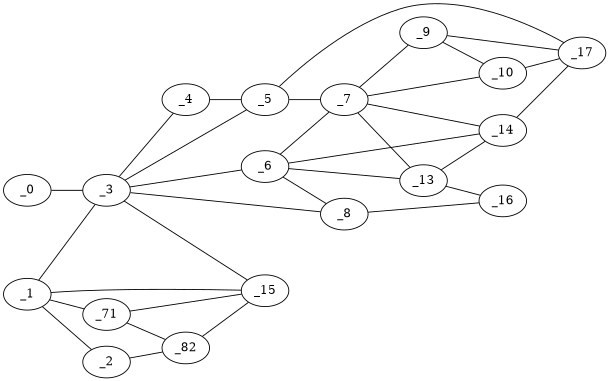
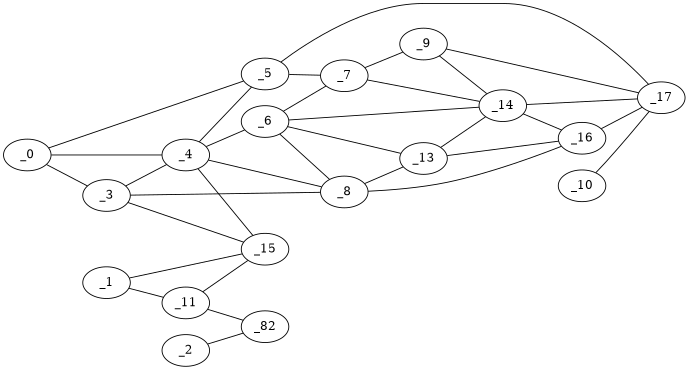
(463, 53) -> (463, 75)
(424, 86) -> none
none -> (622, 118)
none -> (542, 122)
(384, 140) -> (384, 175)
(186, 145) -> (146, 114)
none -> (107, 155)
none -> (265, 173)
(186, 178) -> (225, 138)
(67, 242) -> none
(107, 314) -> (186, 303)
(225, 319) -> (226, 202)
(67, 328) -> none
